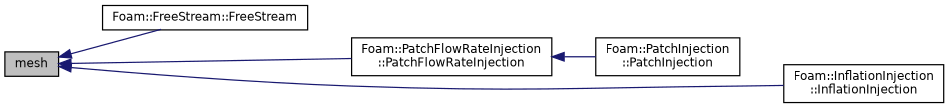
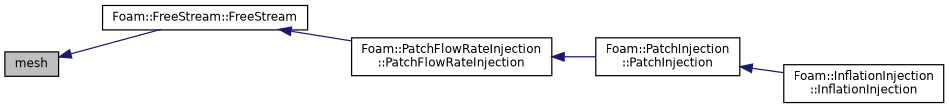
(211, 61) -> (321, 36)
(427, 88) -> (768, 70)
